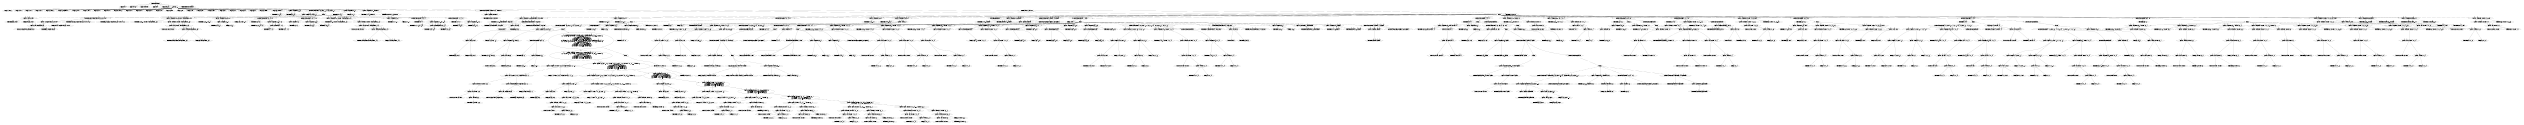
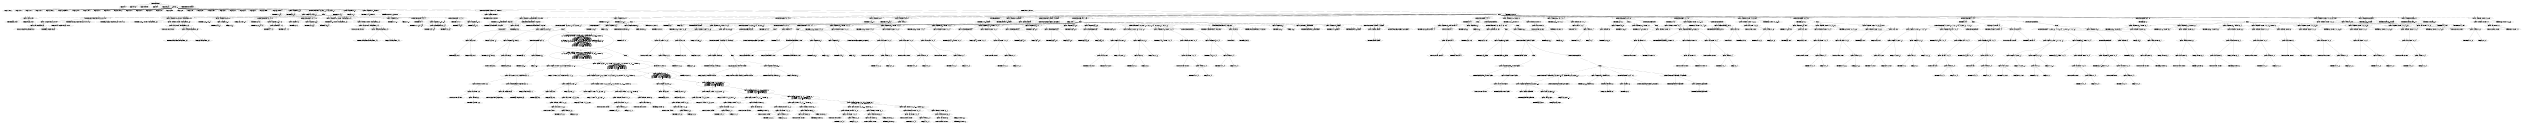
(1081, 18) -> (1081, 18)
none -> (952, 41)
